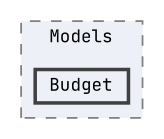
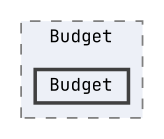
(82, 38) -> (82, 38)
